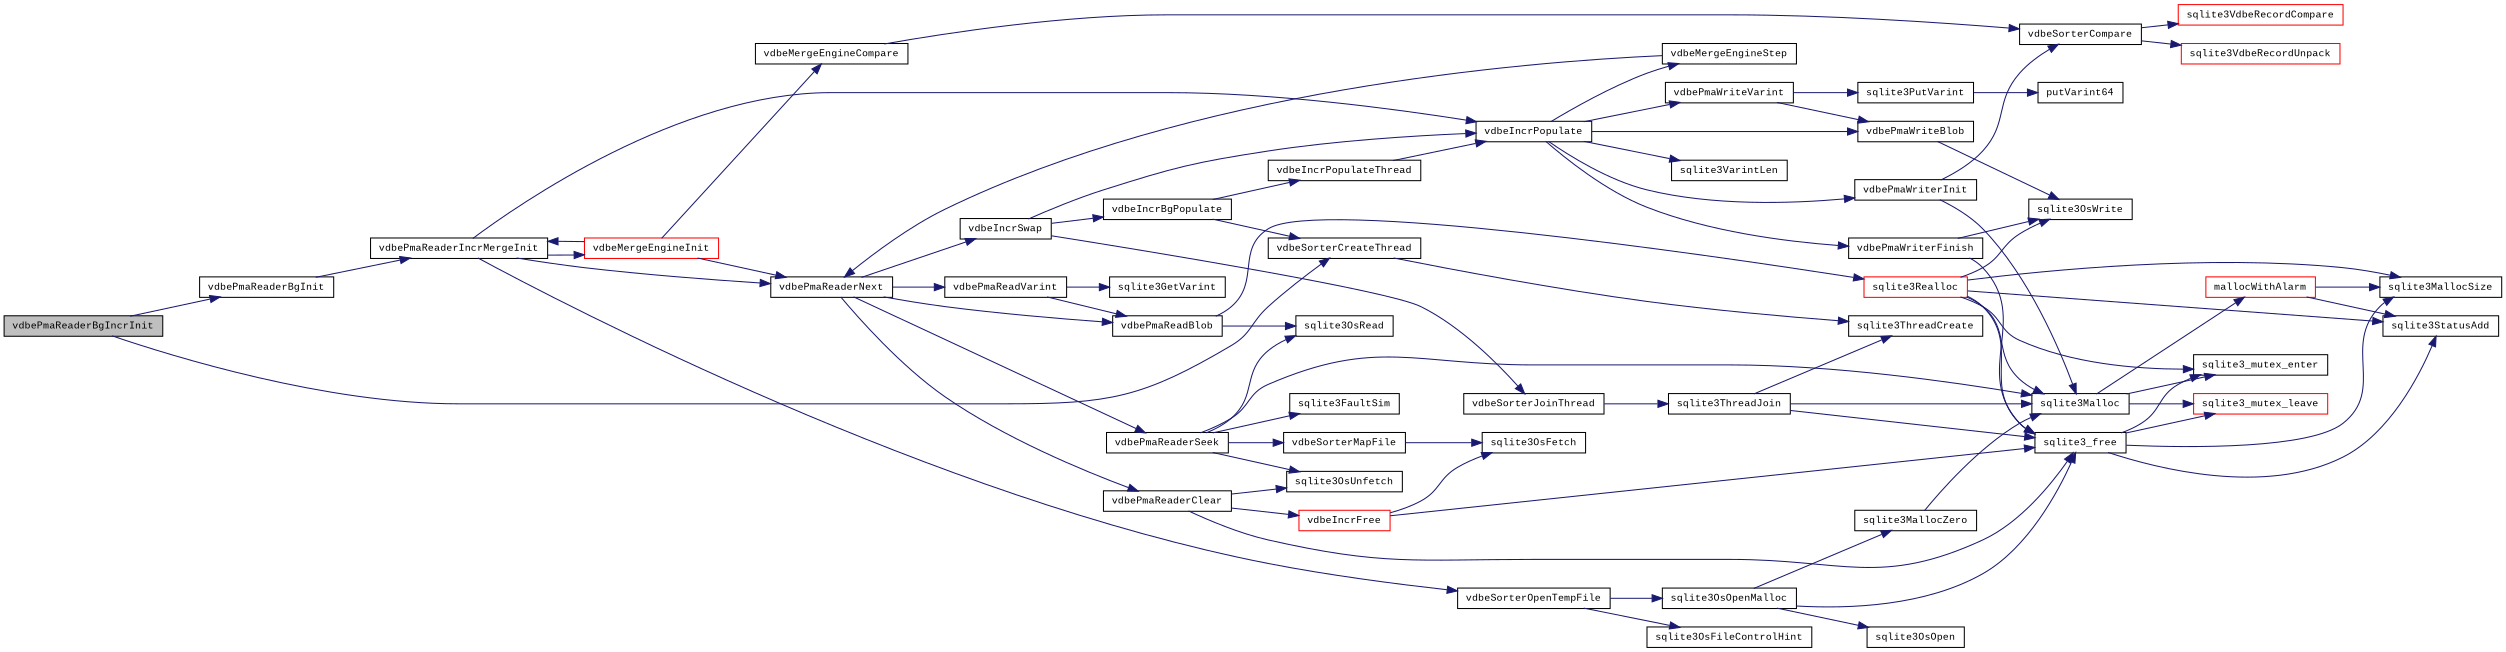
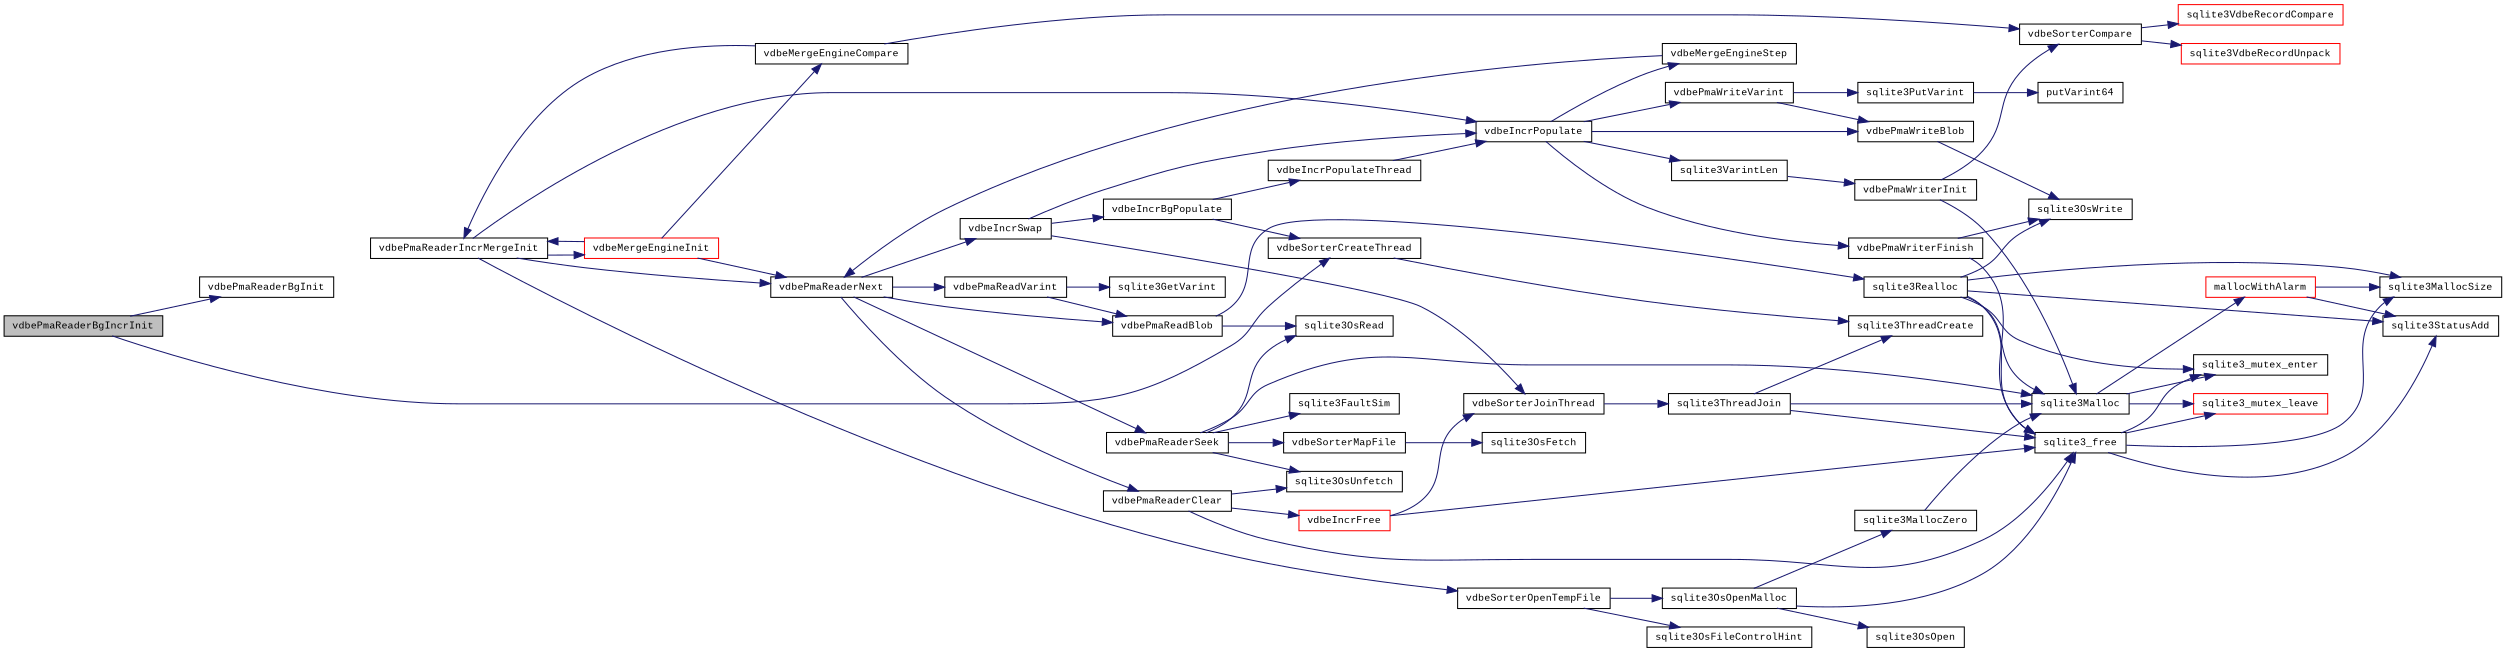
(1690, 198) -> (1816, 179)
(358, 269) -> (577, 83)
(1916, 287) -> (1916, 287)
(1438, 487) -> (1437, 475)
